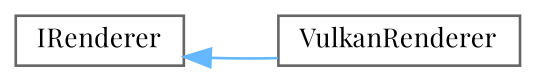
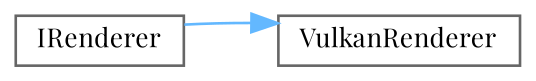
(244, 58) -> (218, 23)
